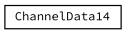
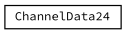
(63, 17) -> (63, 17)
